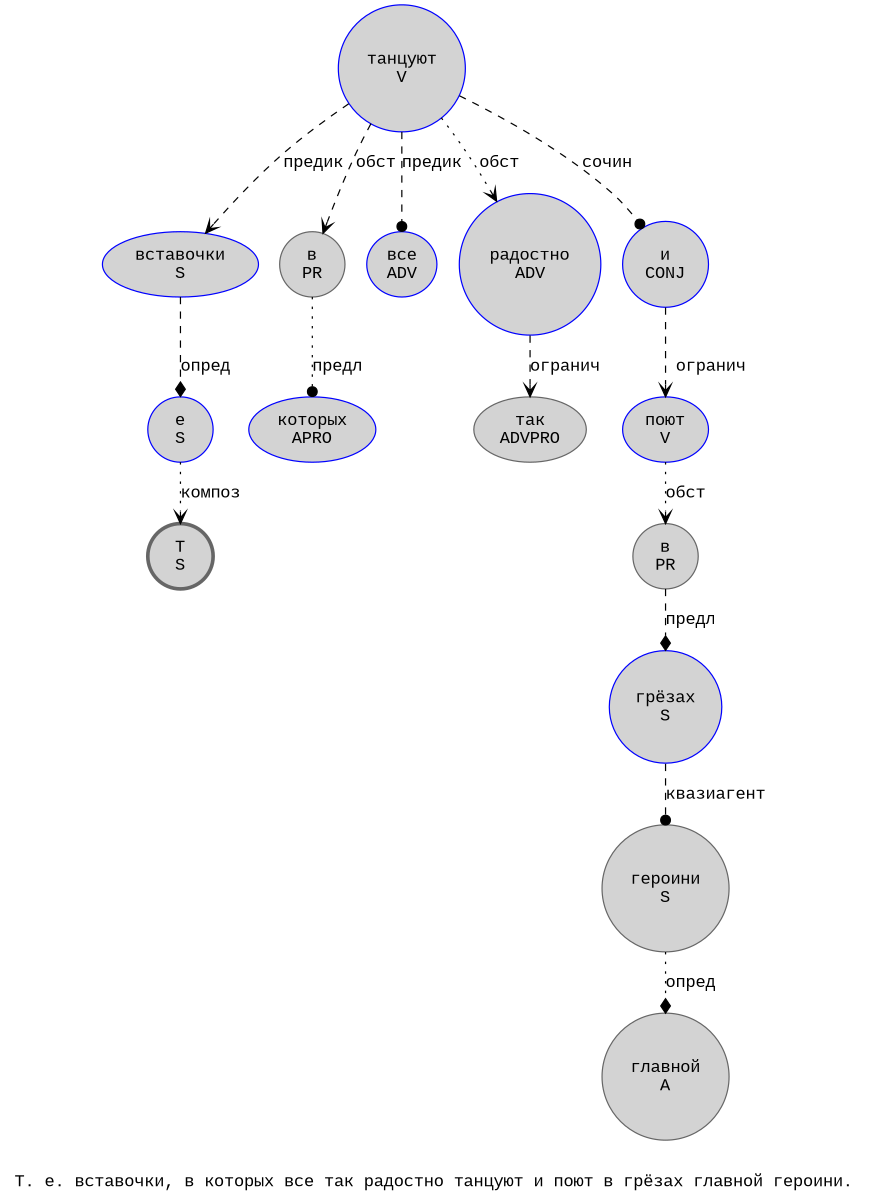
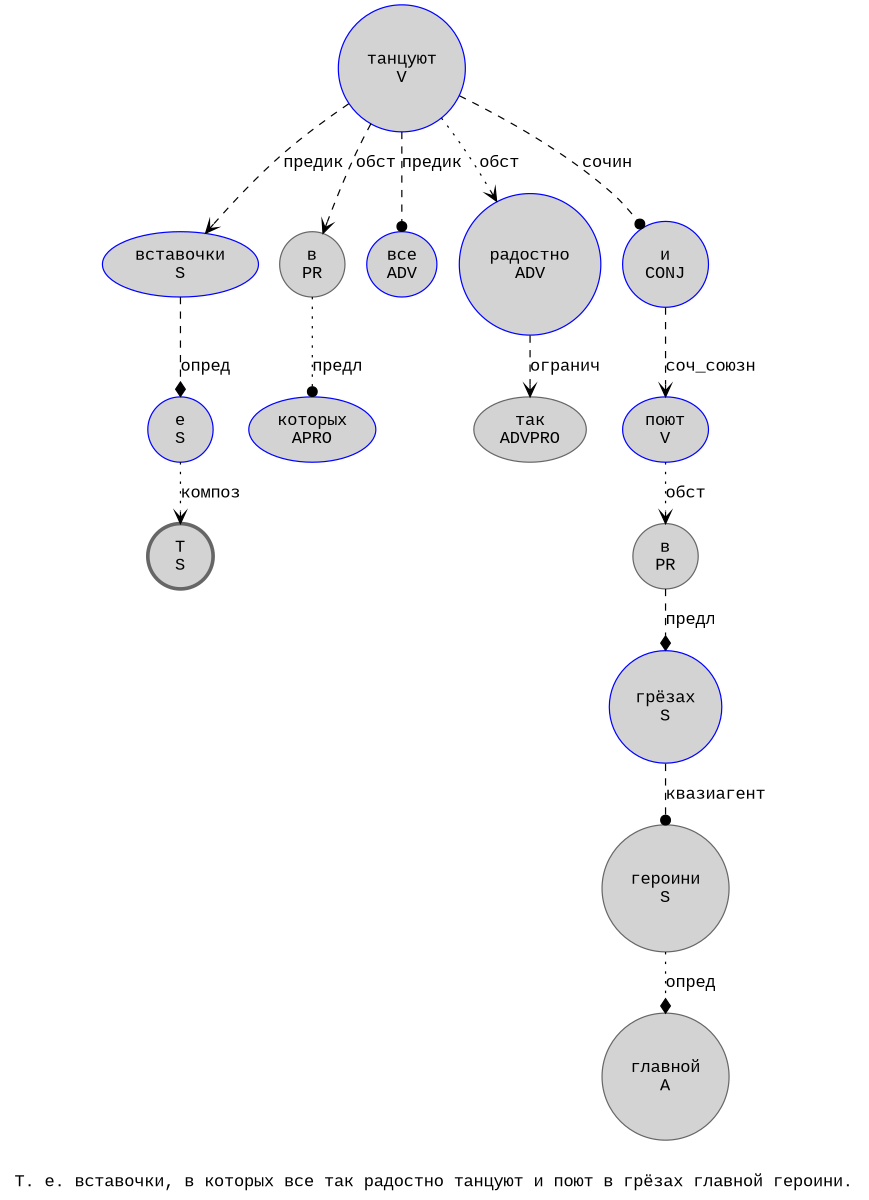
(711, 366) -> (711, 366)
